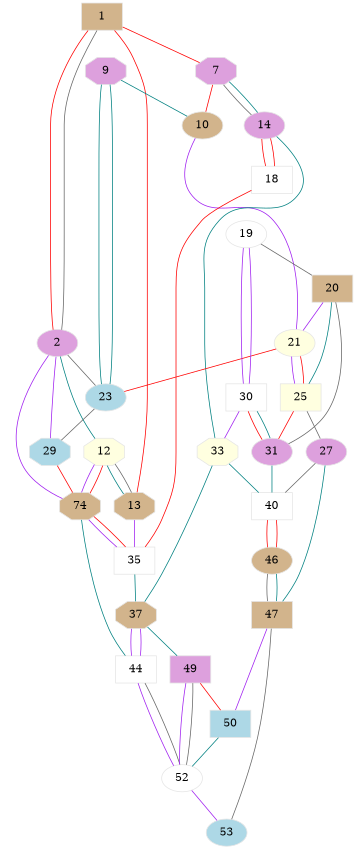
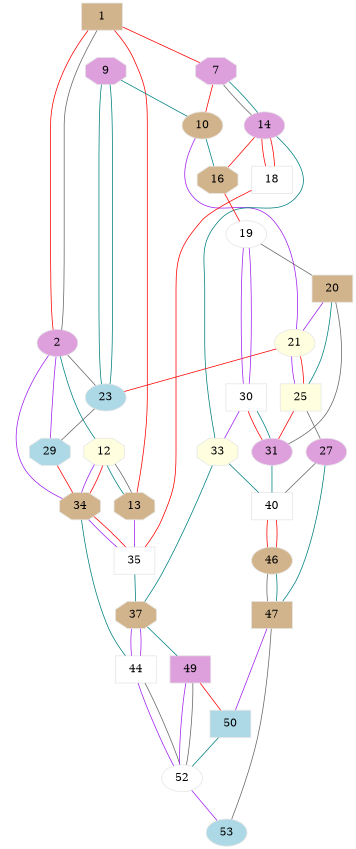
none -> (218, 180)
(80, 506) -> (80, 506)
